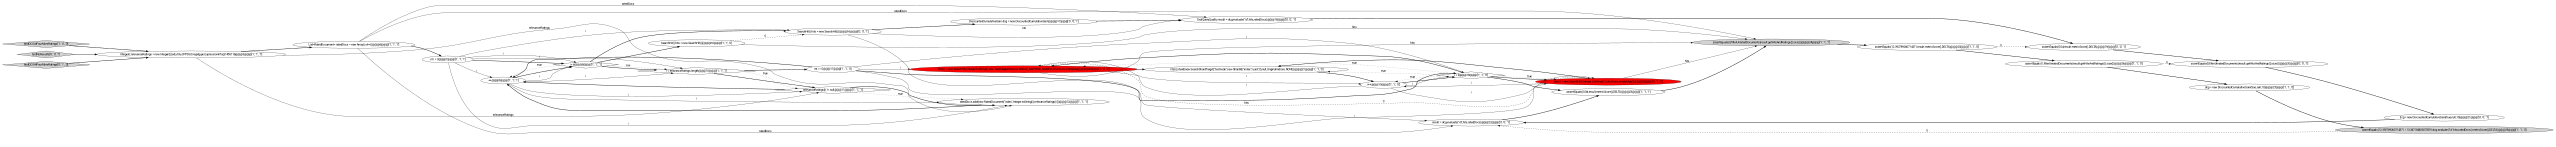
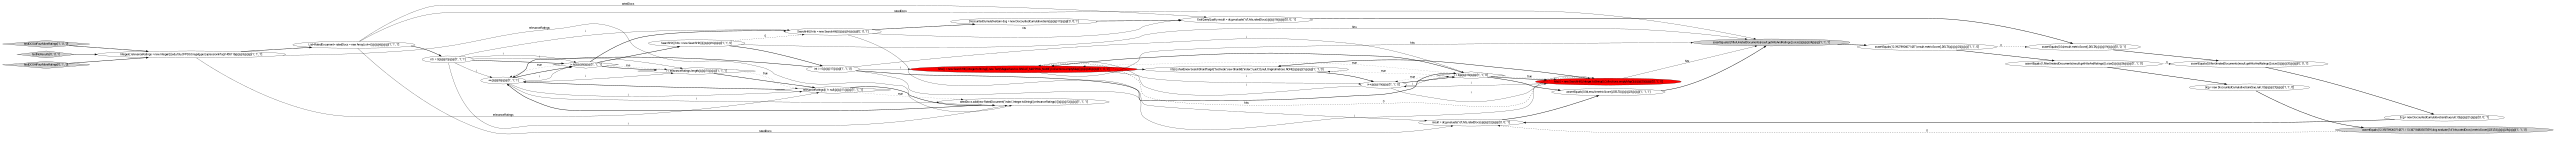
(774, 70) -> (775, 53)
